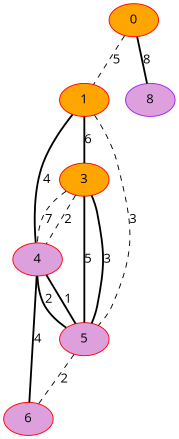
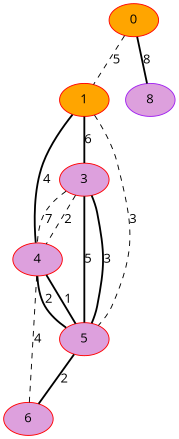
(84, 180) -> (84, 180)
(33, 339) -> (33, 339)
(56, 379) -> (56, 379)
